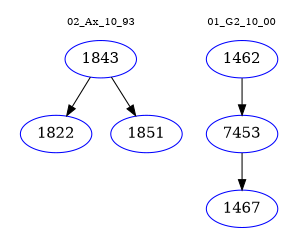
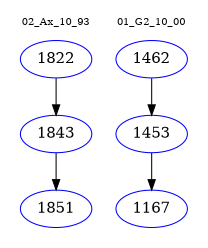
(81, 92) -> (56, 92)
(242, 134) -> (152, 134)
(242, 209) -> (152, 209)
